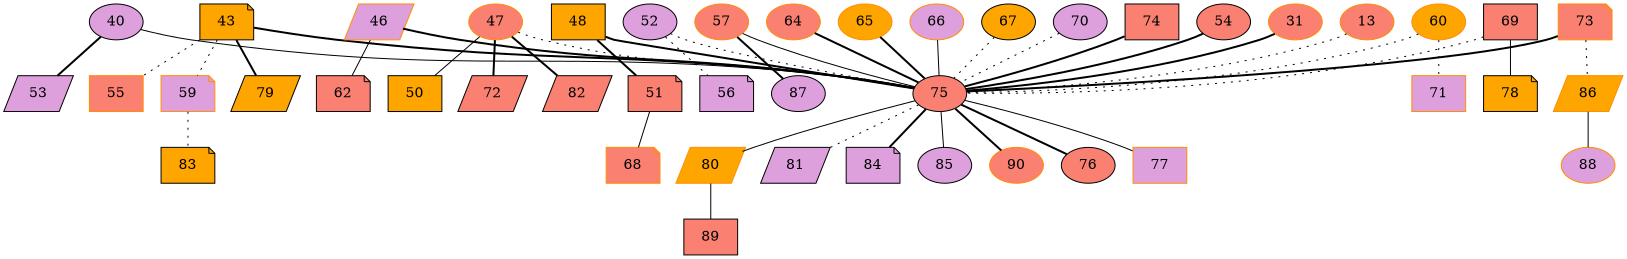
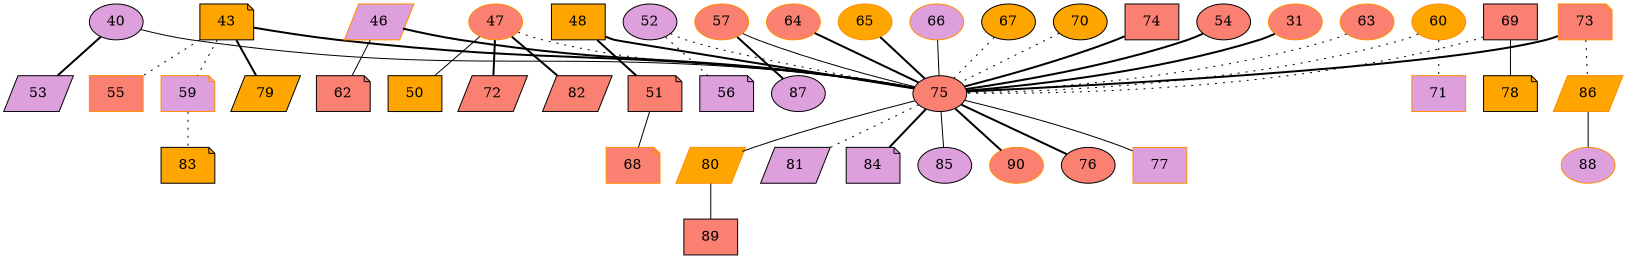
(1080, 22) -> (1080, 22)
(1367, 22) -> (1367, 22)
